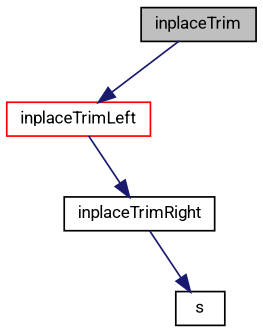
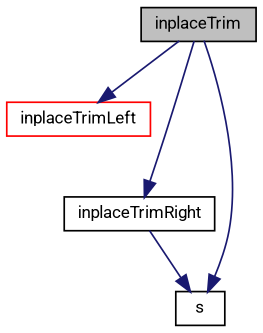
none -> (231, 158)
(104, 159) -> (173, 111)
